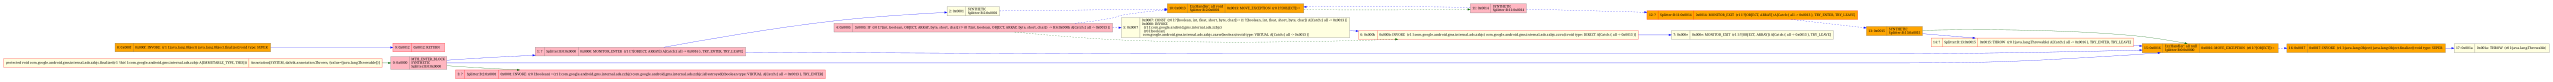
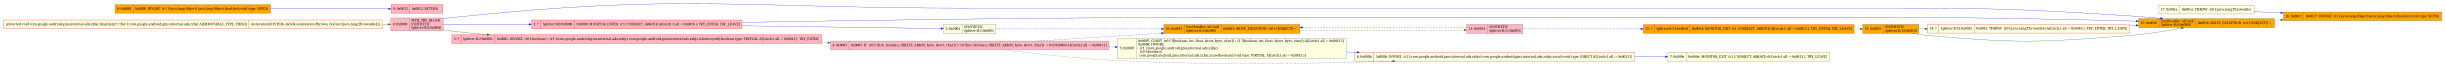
(1206, 6) -> (1203, 27)
(1828, 24) -> (1857, 29)
(1948, 36) -> (1922, 29)
none -> (825, 43)
(2281, 48) -> (2278, 20)
(2449, 48) -> (2267, 12)
(640, 52) -> (637, 24)
(428, 59) -> (426, 21)
